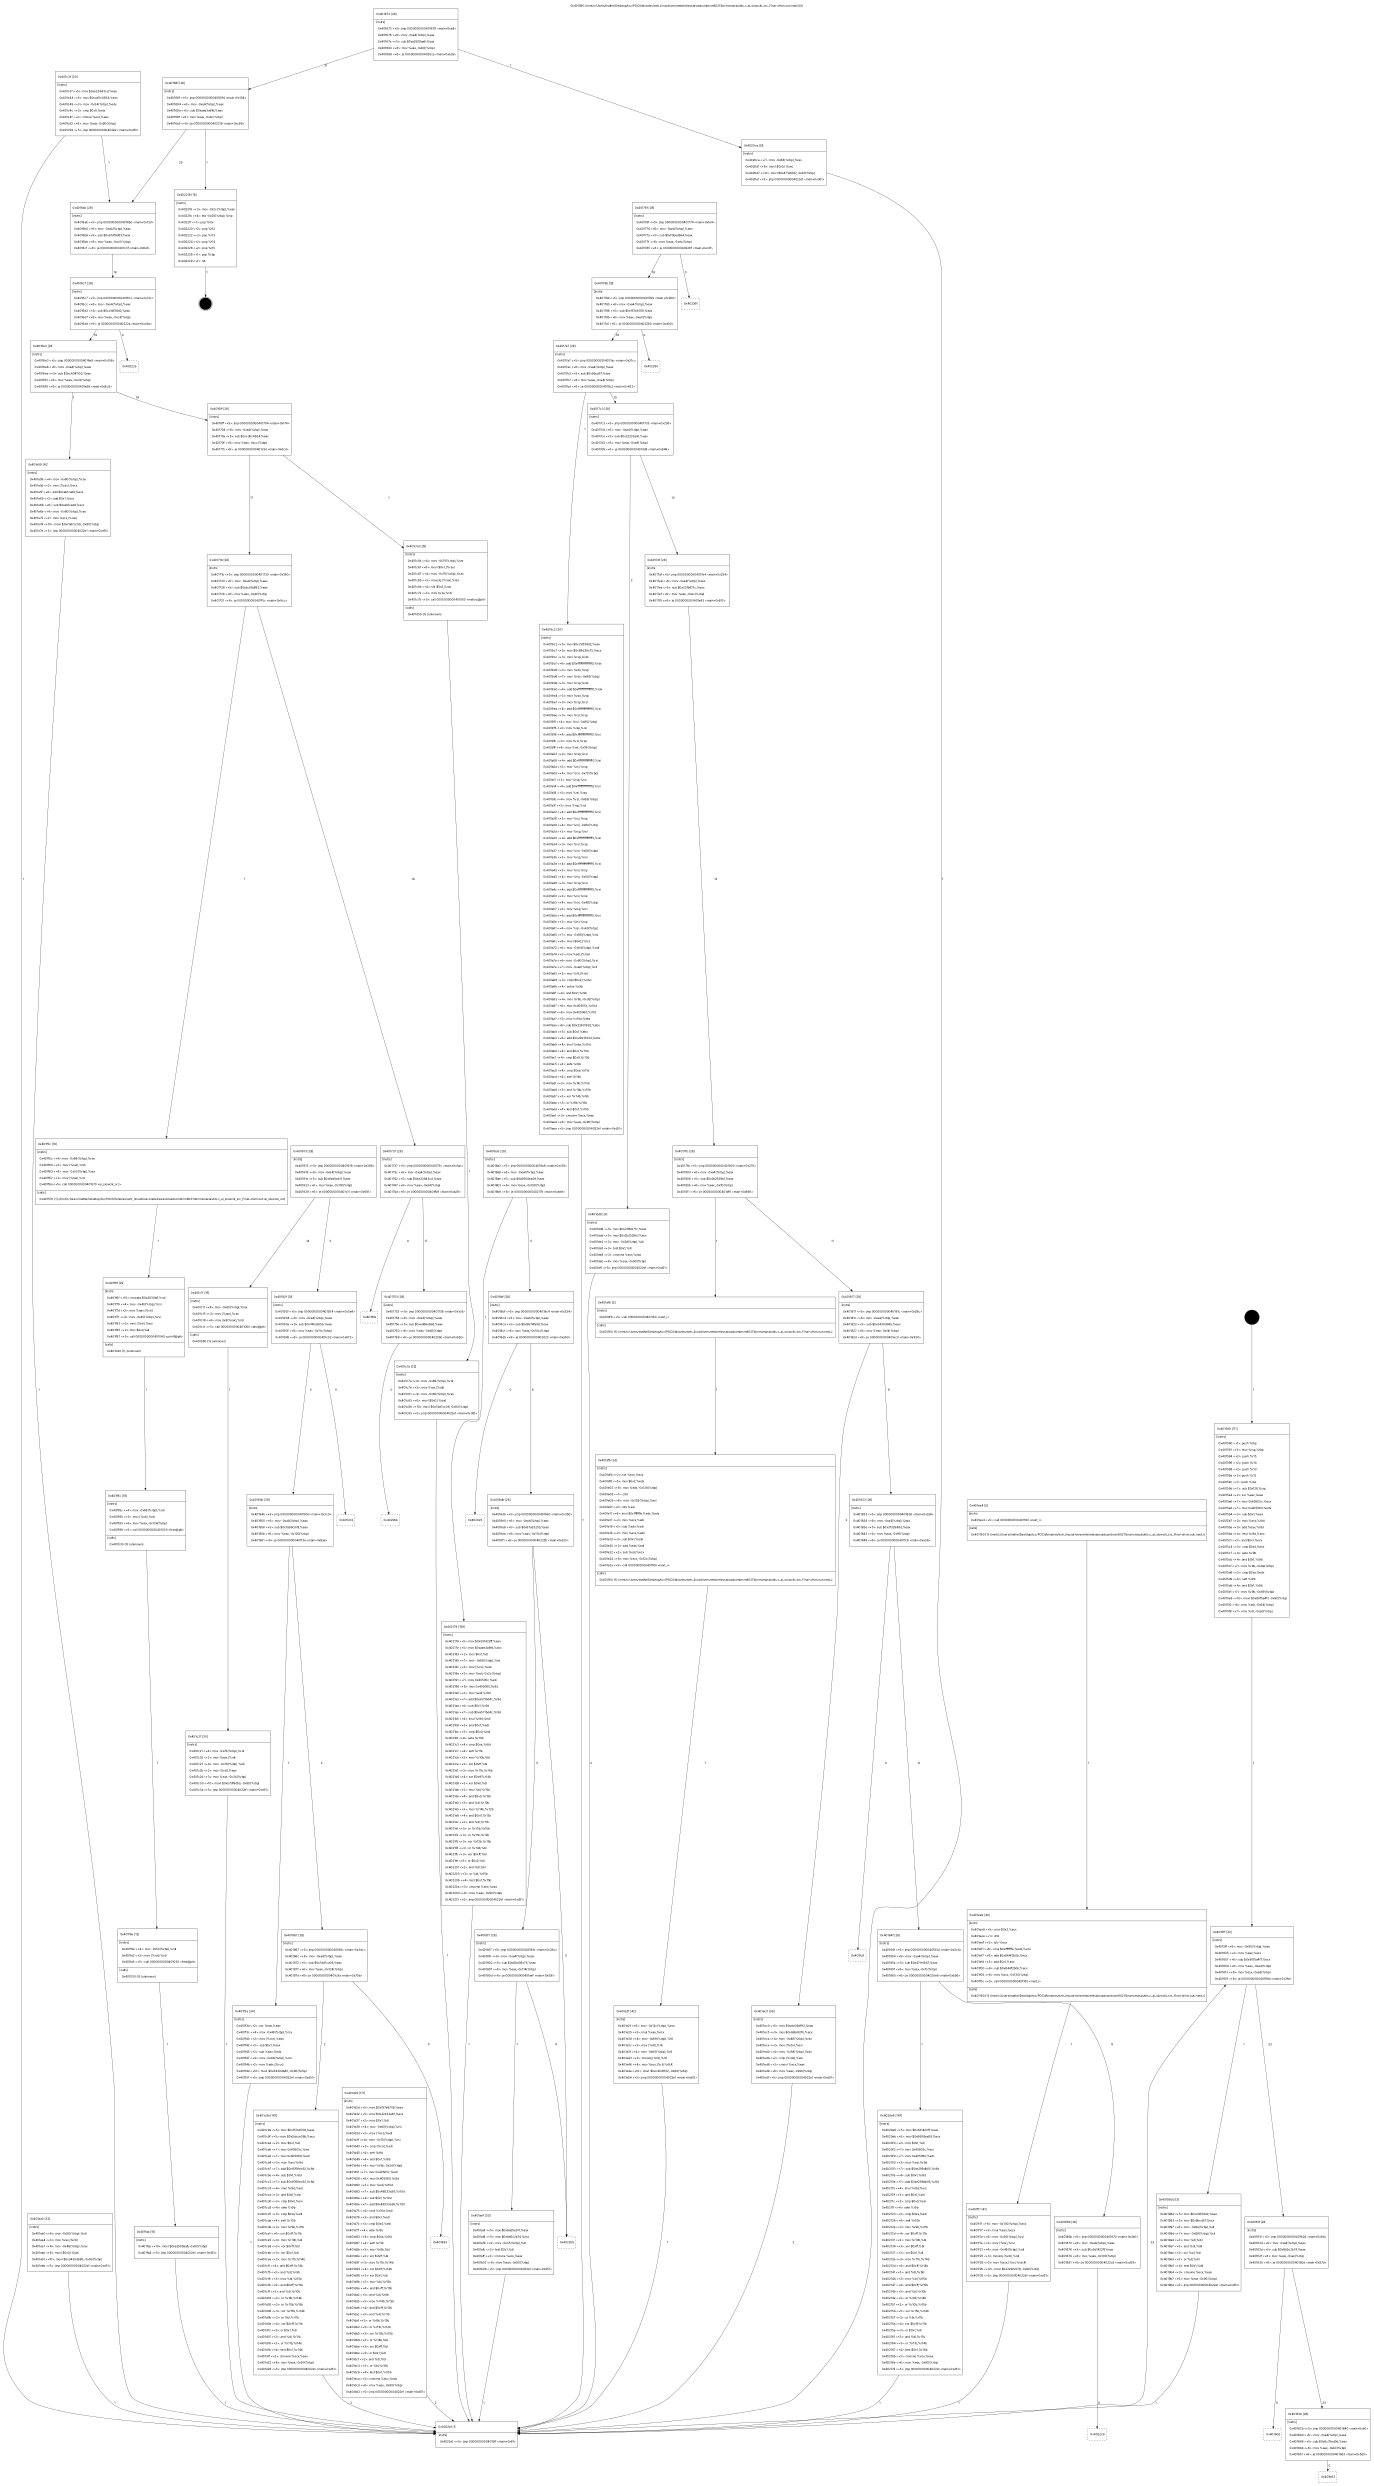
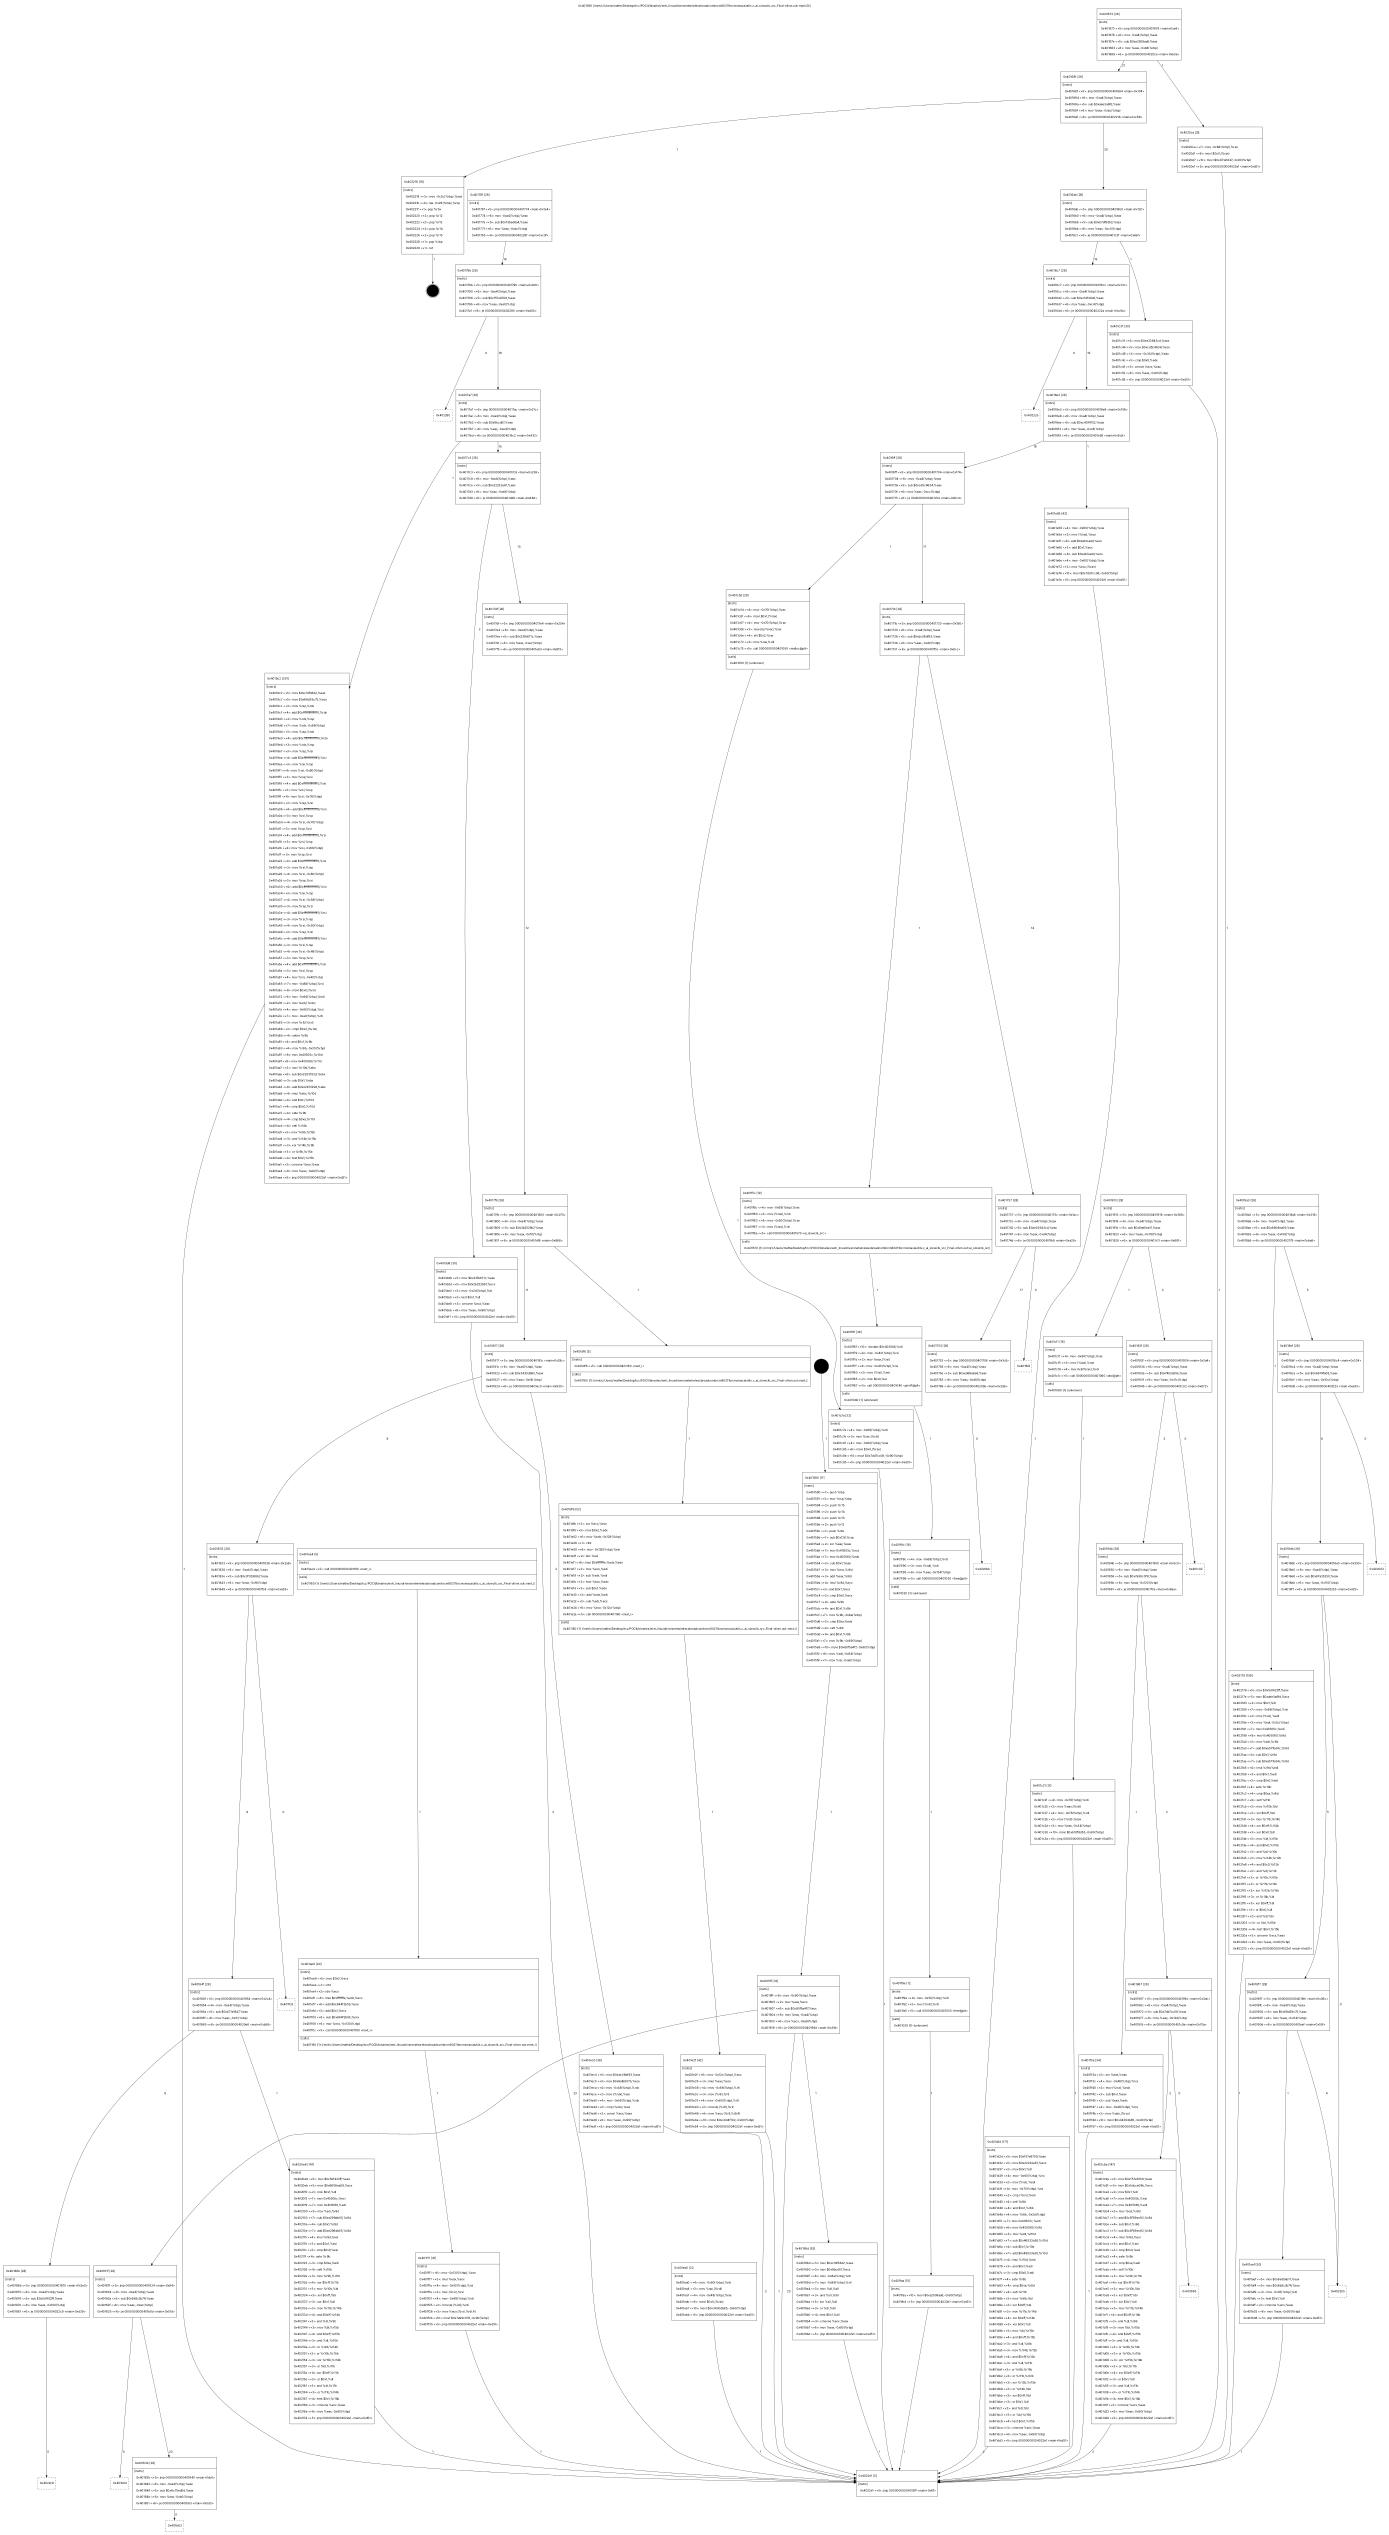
(106, 168) -> (1136, 279)
(690, 304) -> none
(307, 1241) -> (1128, 1290)
(1076, 2407) -> (782, 2277)
